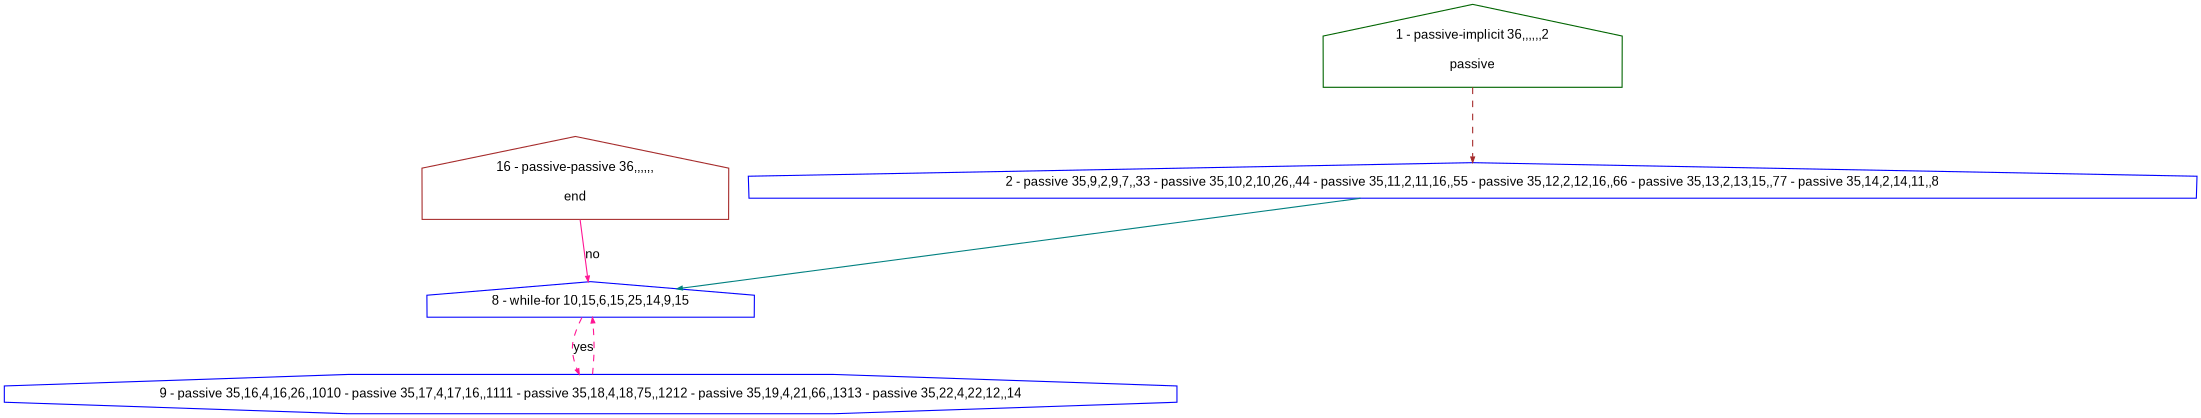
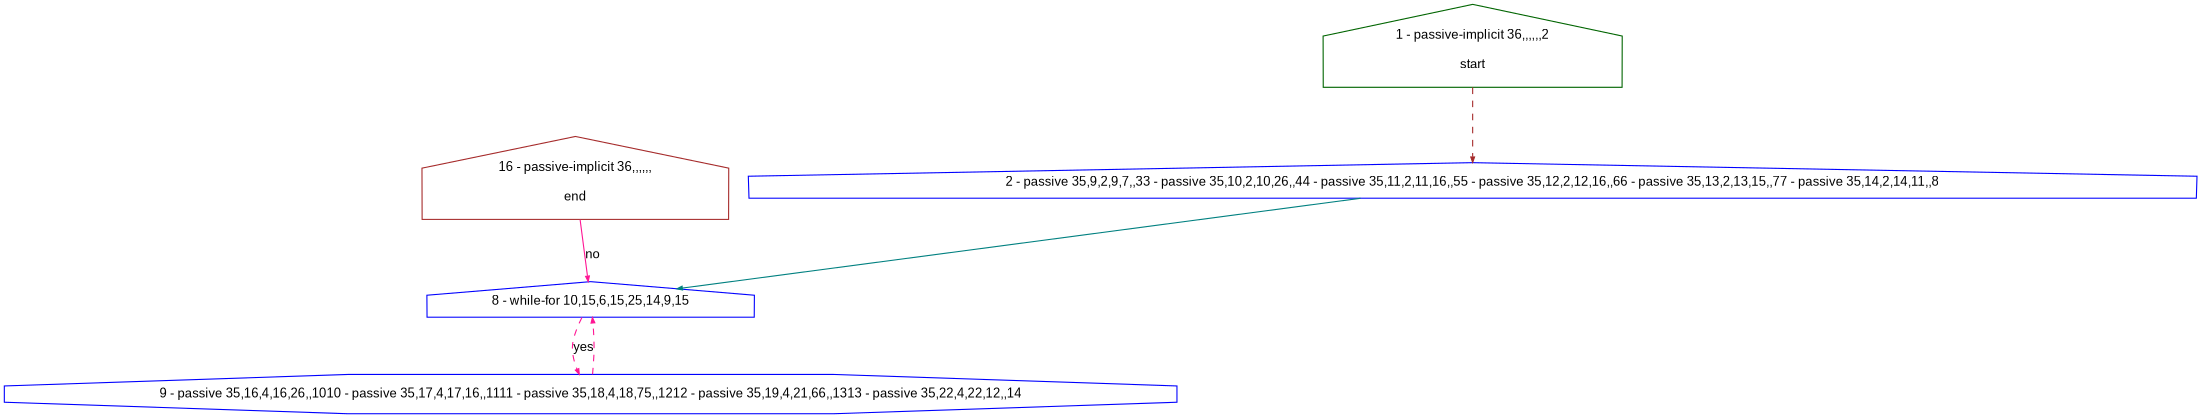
(1473, 50) -> (1473, 50)
(575, 182) -> (575, 182)
